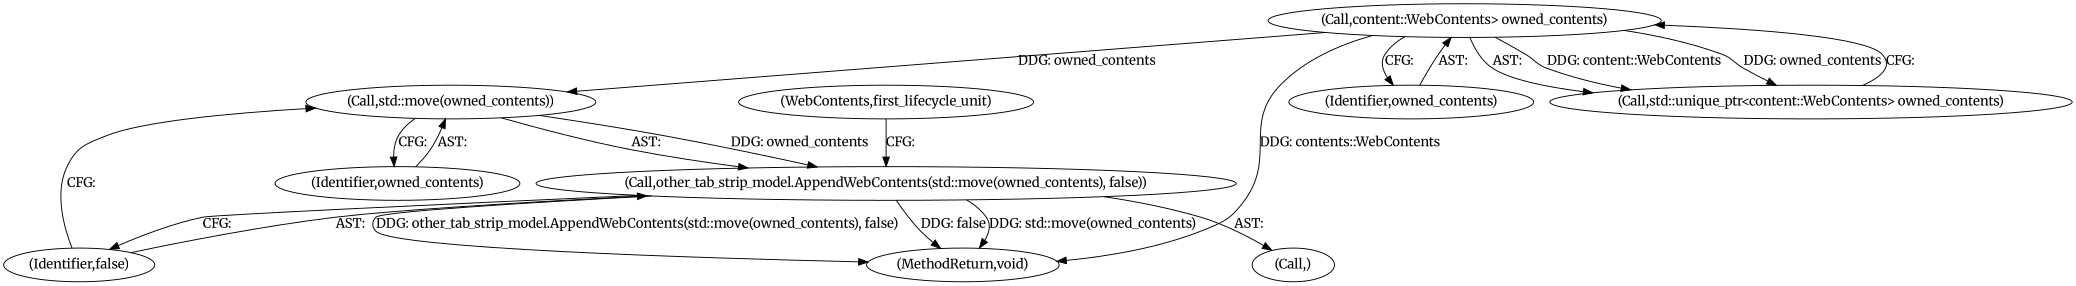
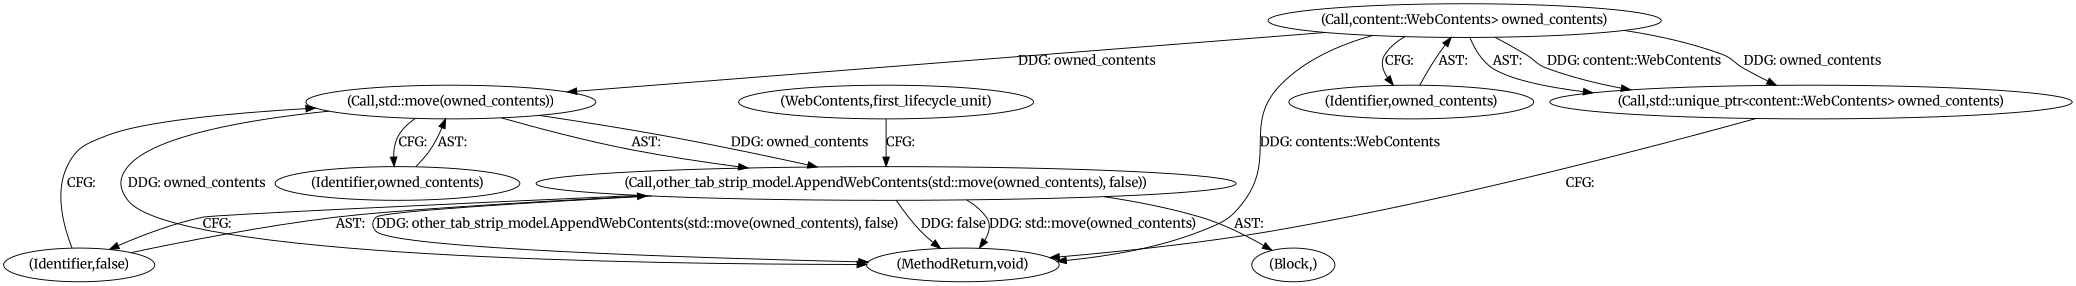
(1797, 34) -> (1411, 204)
none -> (365, 249)
(1293, 265) -> (1293, 265)
